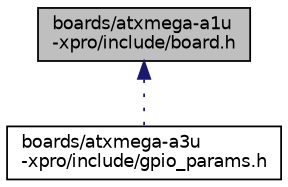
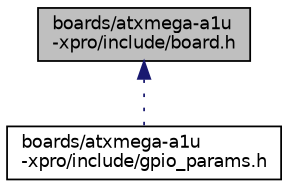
(144, 153) -> (144, 153)
